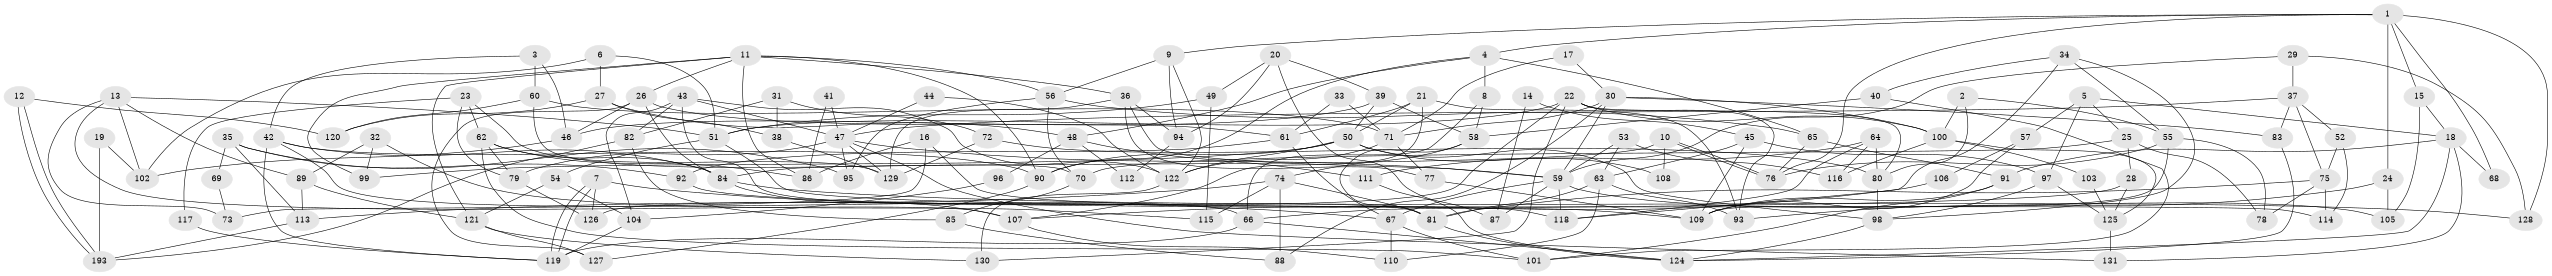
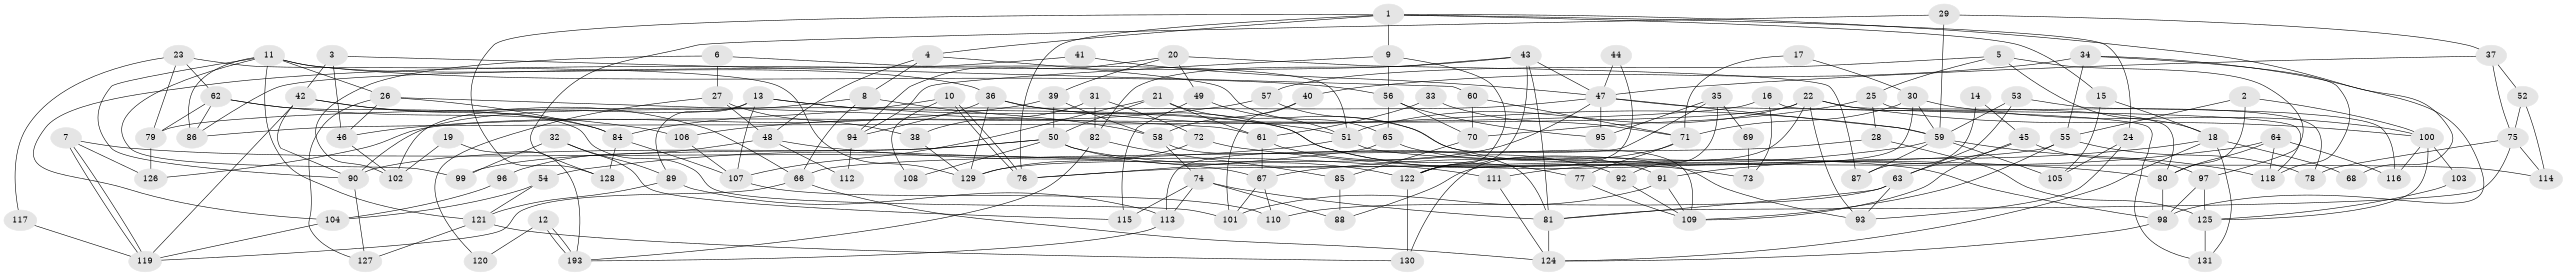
(1270, 111) -> (599, 110)
(432, 114) -> none
(2277, 138) -> none
(603, 158) -> (449, 115)
